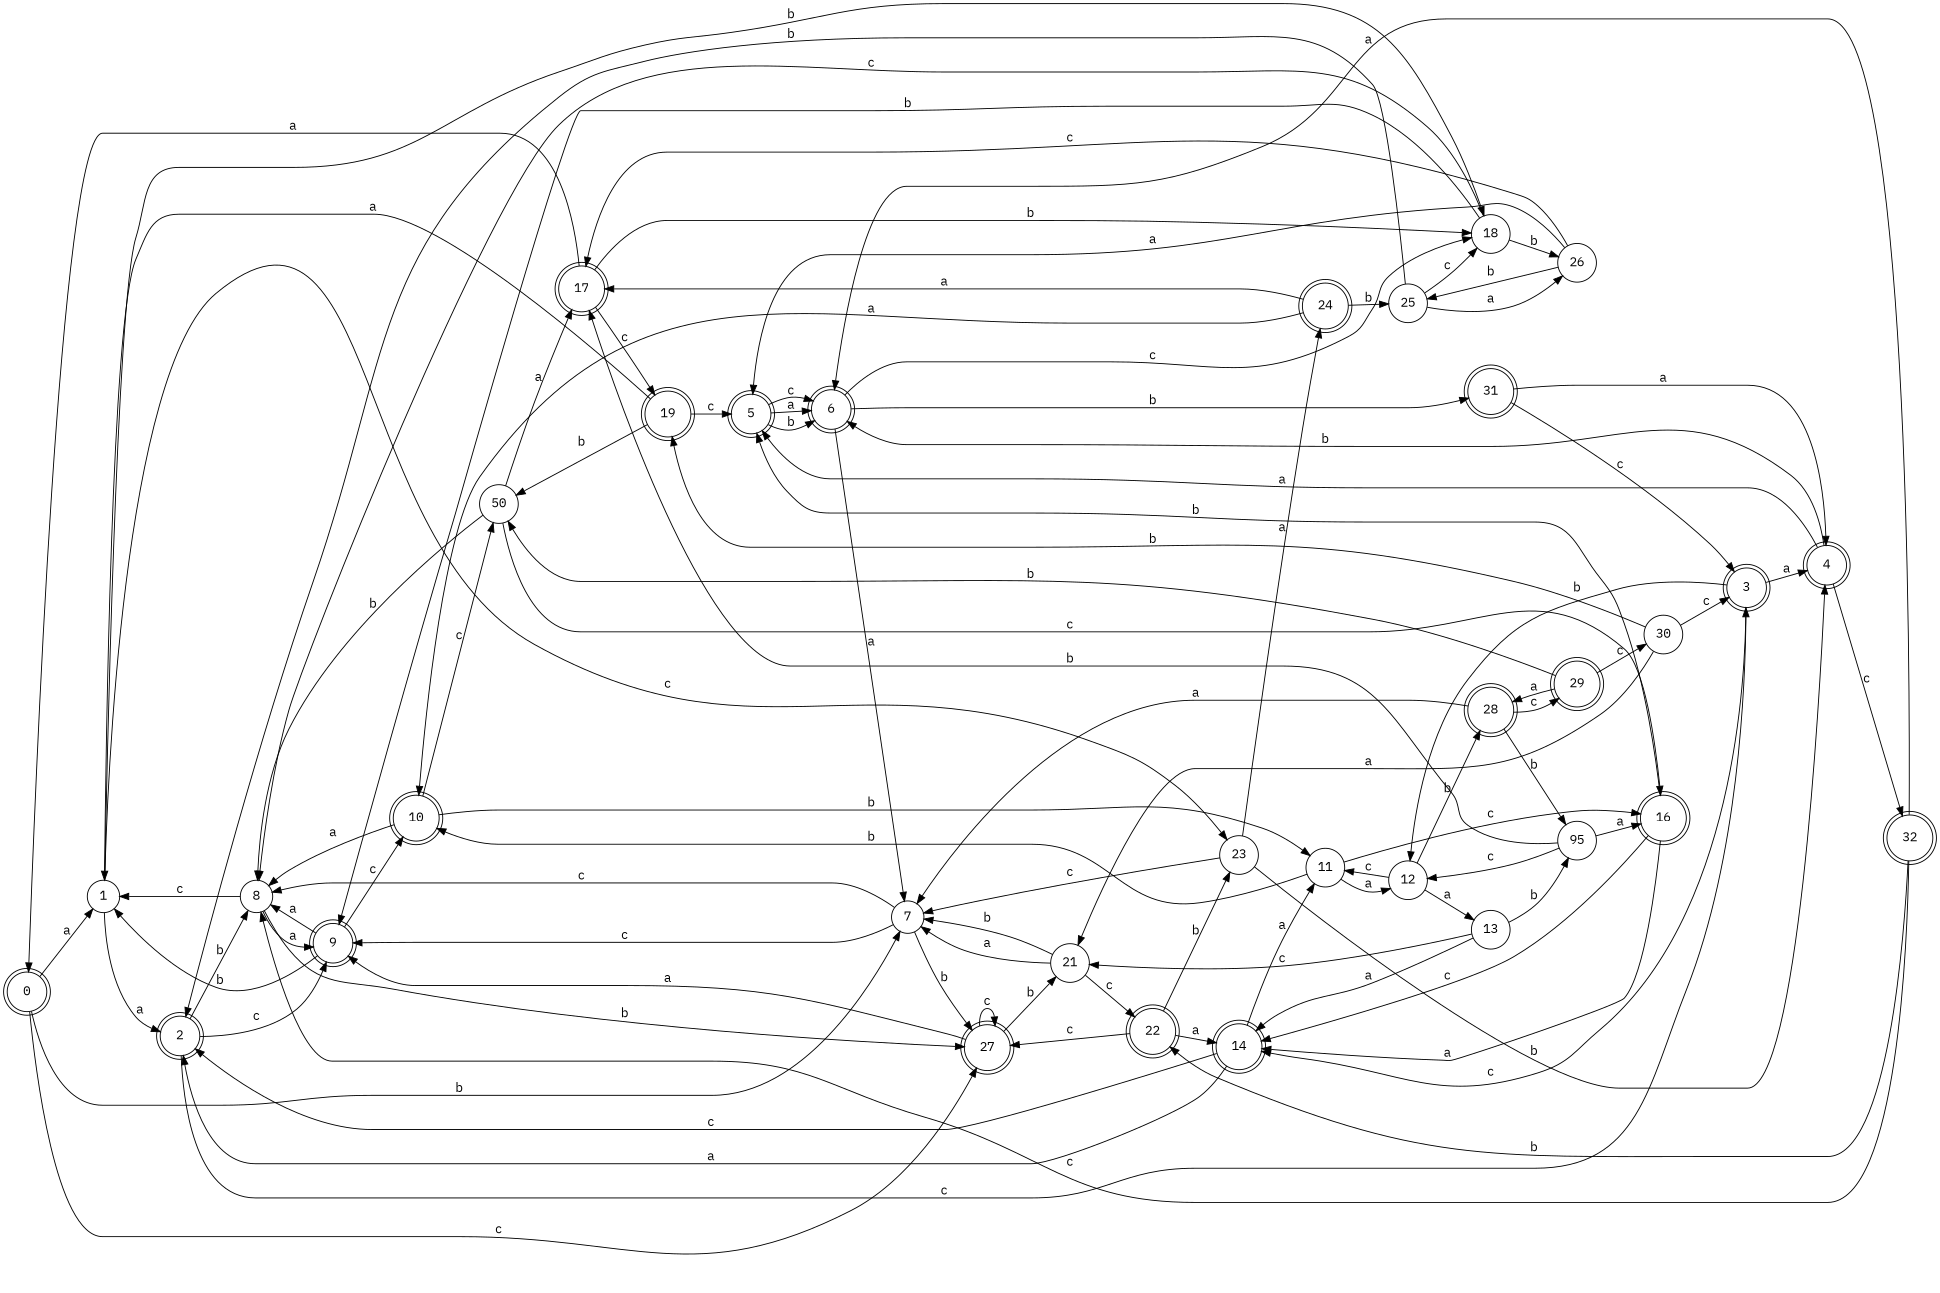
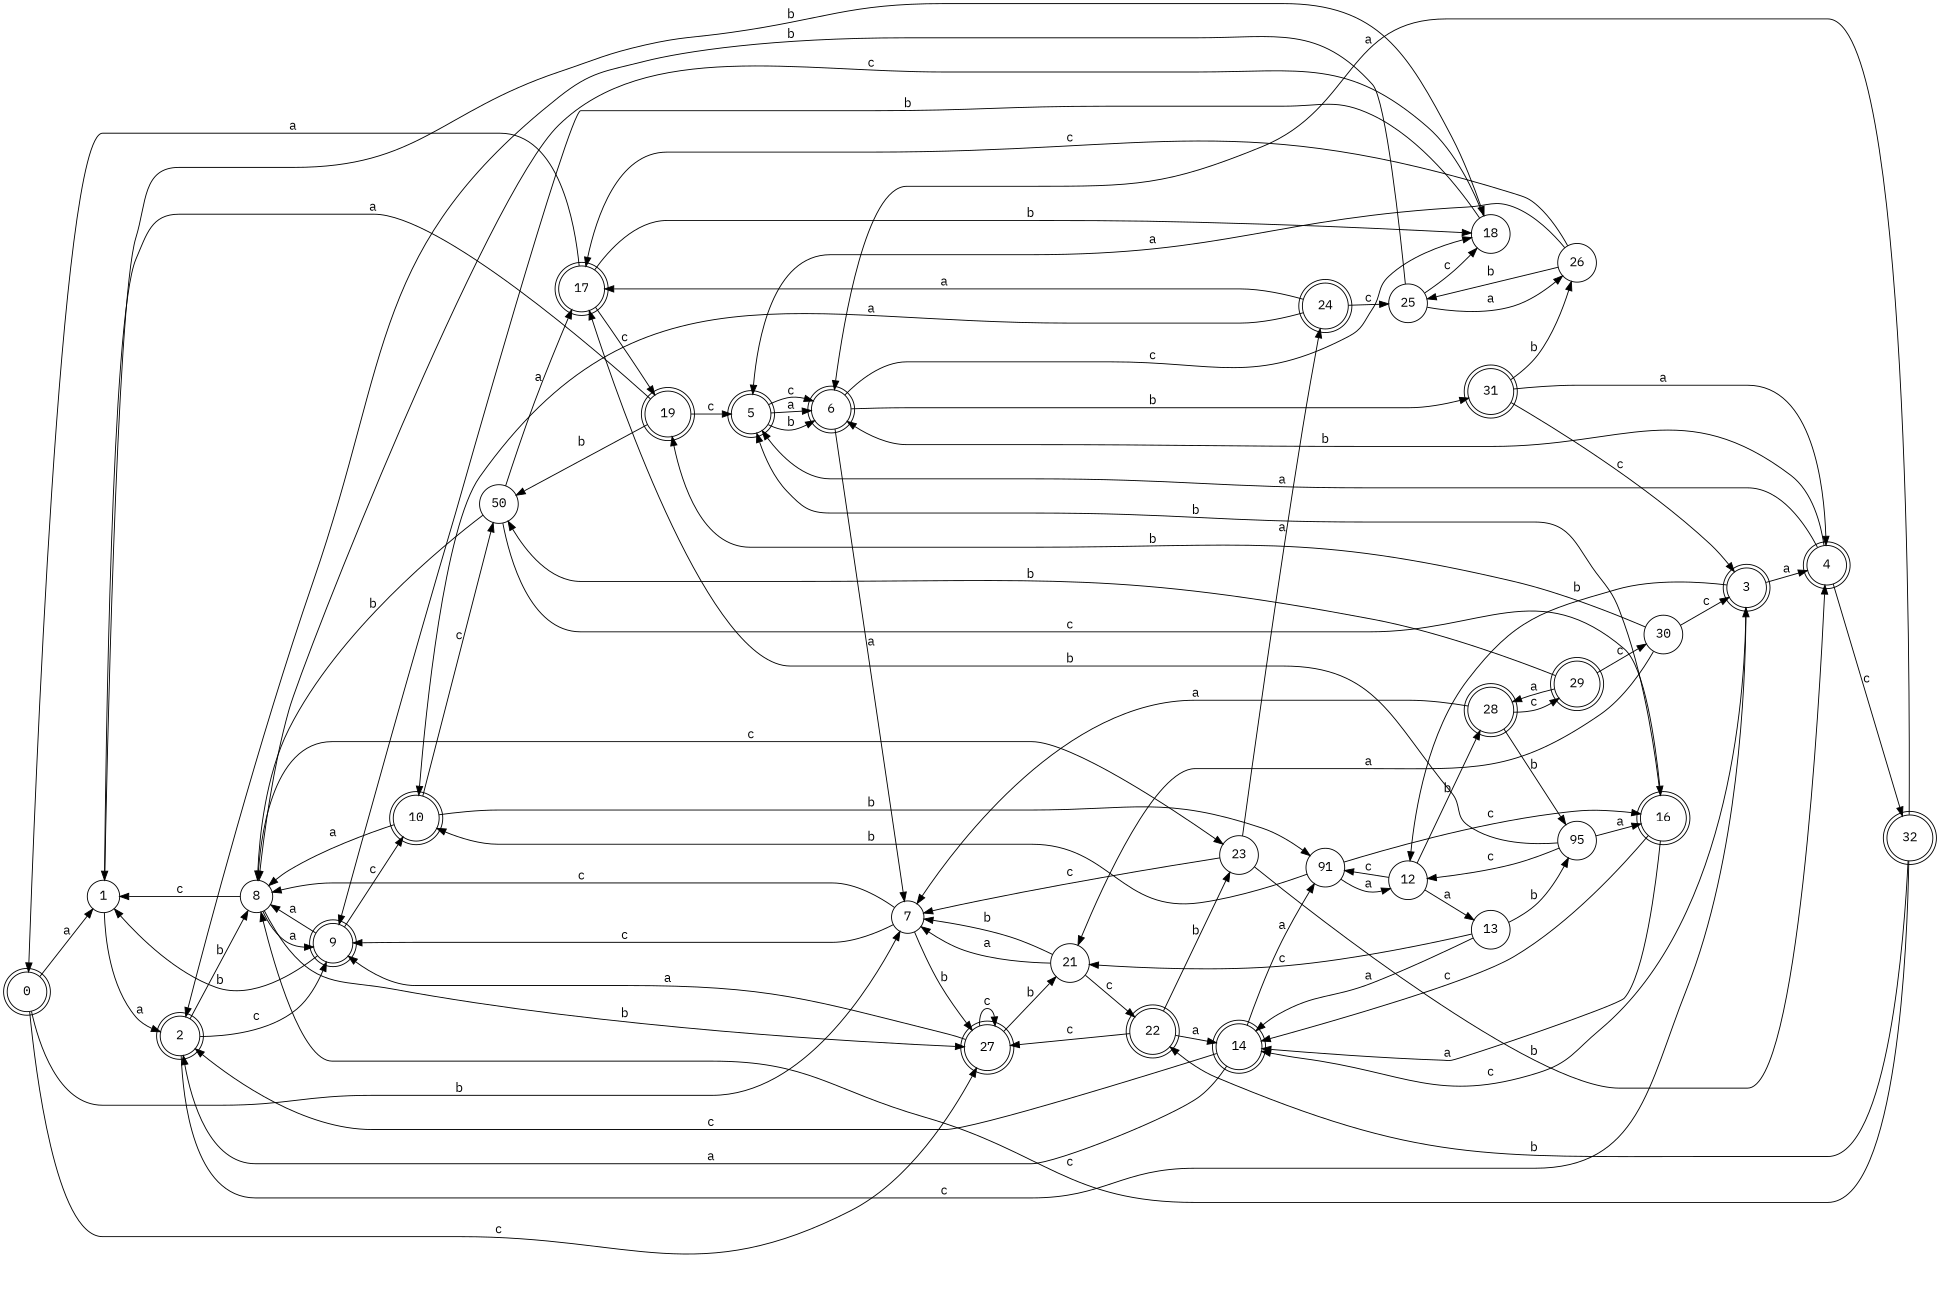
(1530, 247) -> (1547, 340)
(1369, 298) -> (1369, 298)
(410, 485) -> (701, 742)
(1325, 868) -> (1325, 868)
